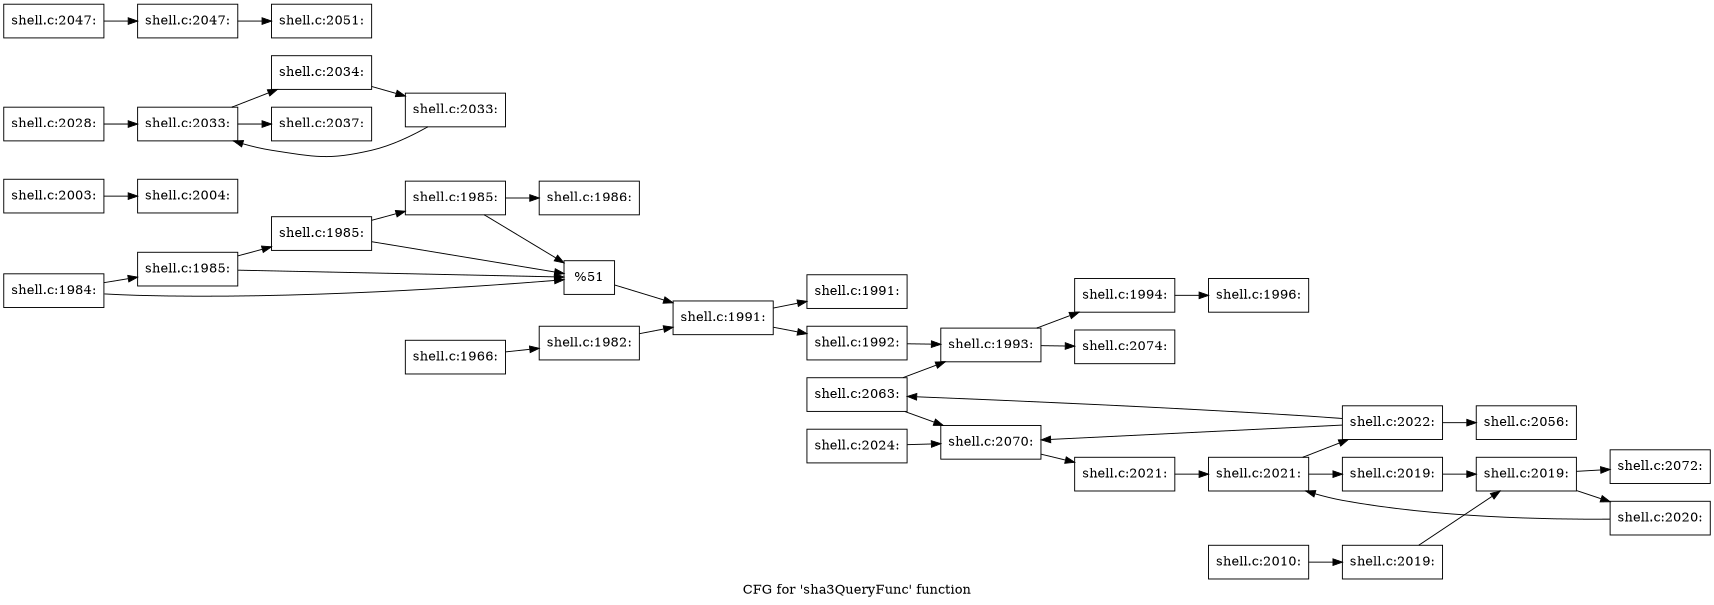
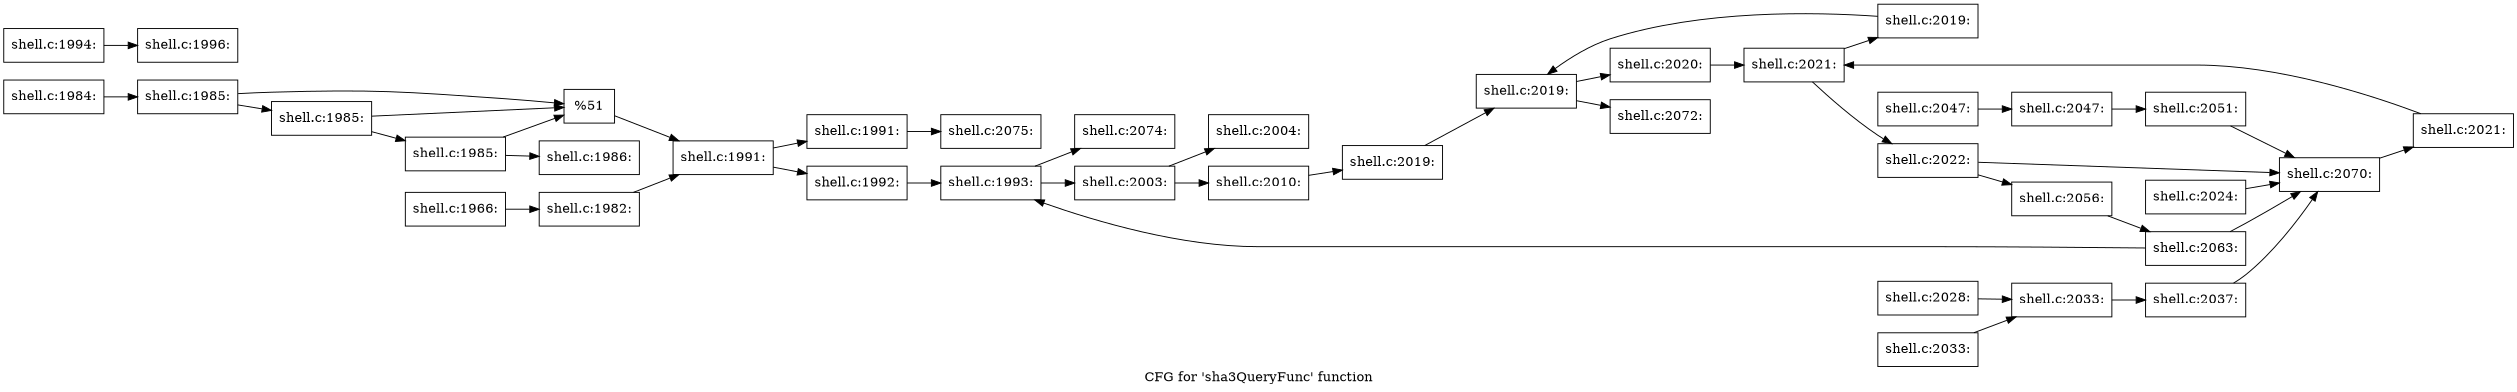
(322, 73) -> none
none -> (991, 132)
none -> (2258, 140)
none -> (1187, 183)
none -> (2277, 245)
(330, 294) -> none
(1053, 322) -> (1053, 183)
(1130, 406) -> (2124, 222)
